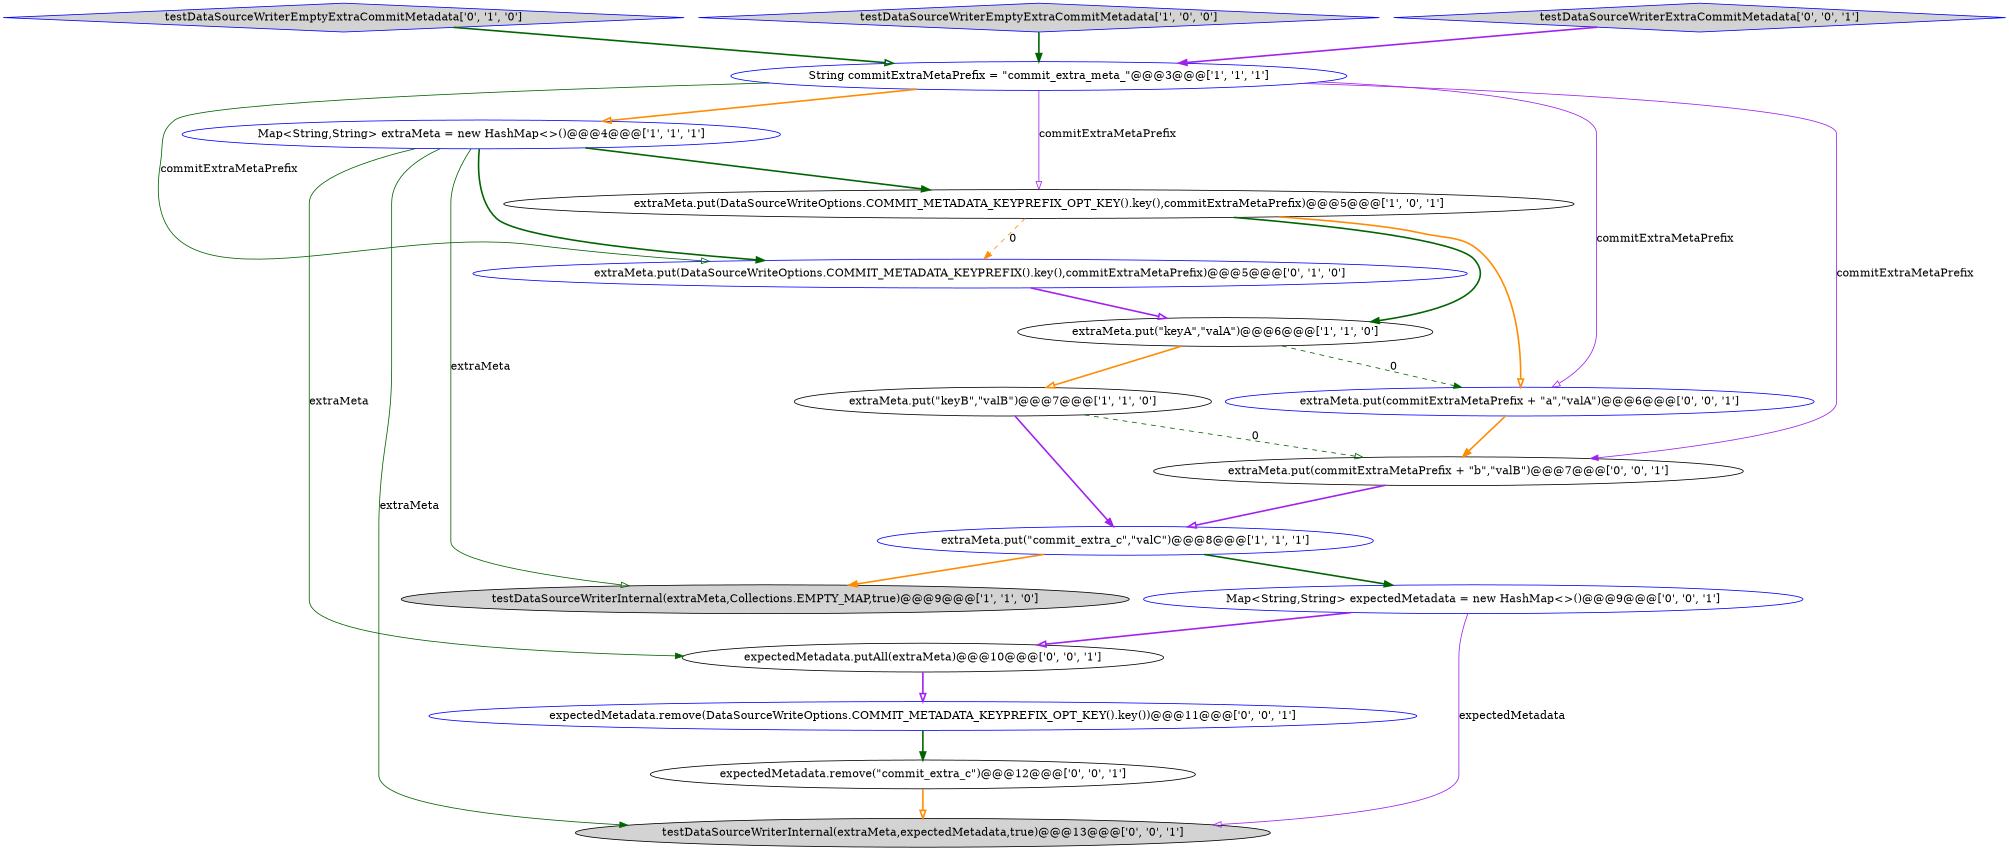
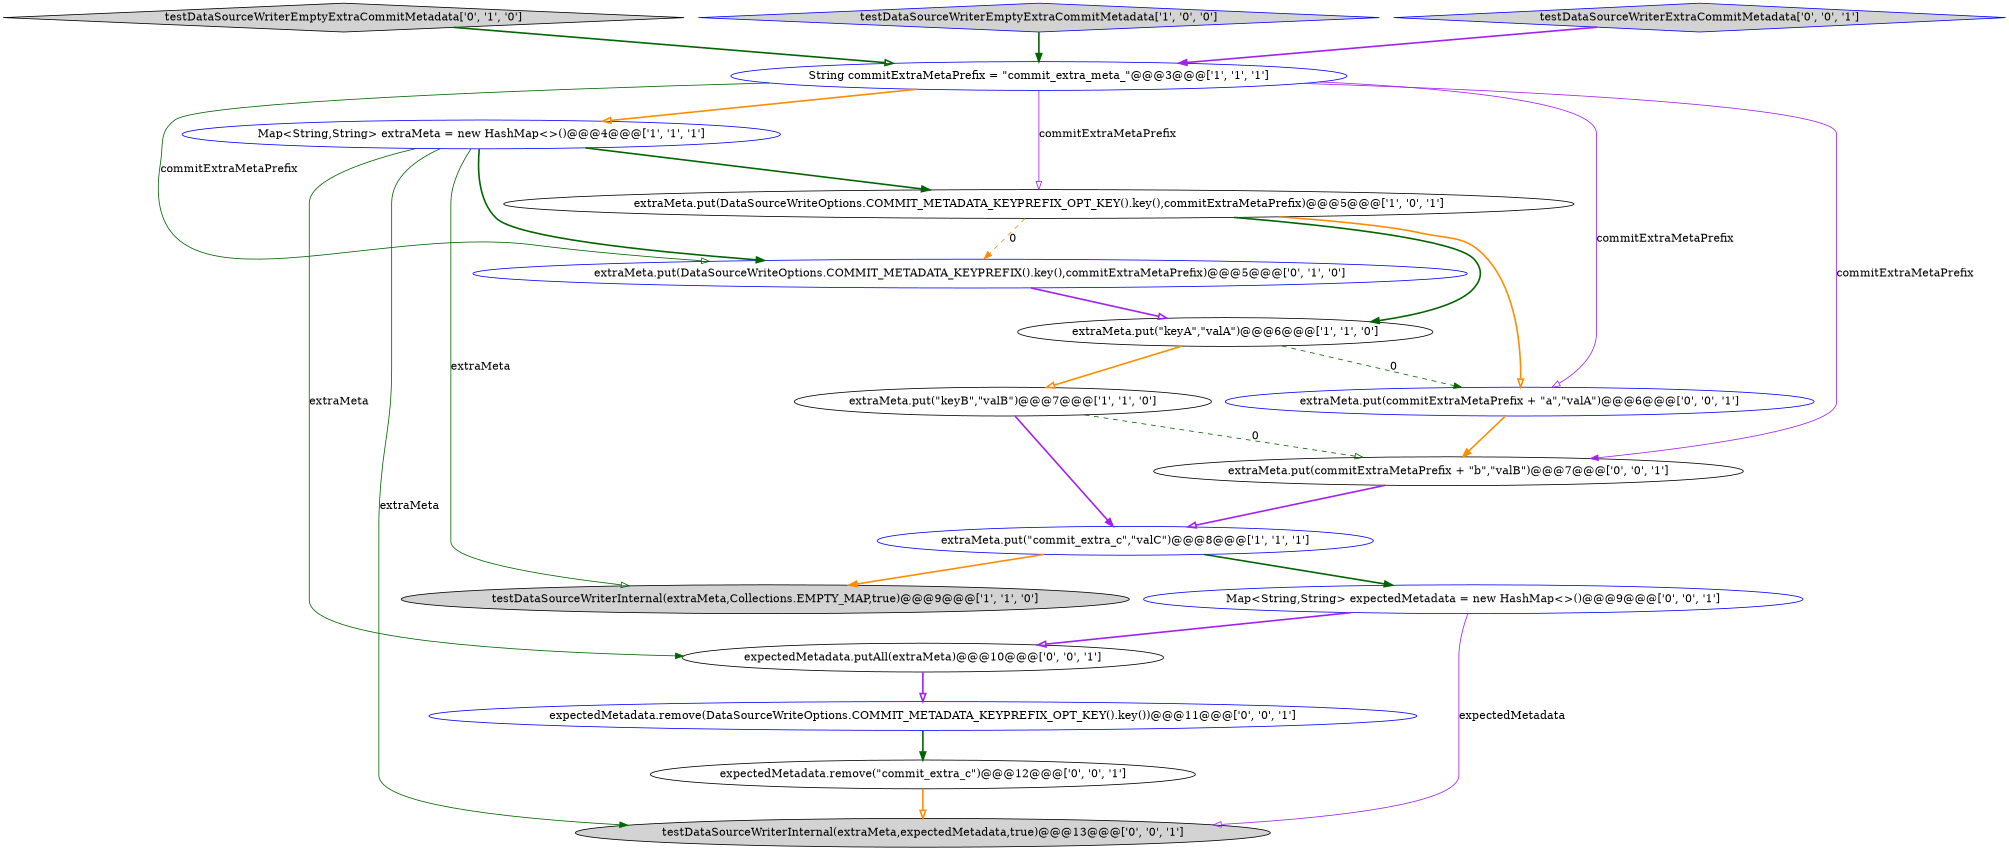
(344, 18) -> (344, 18)
